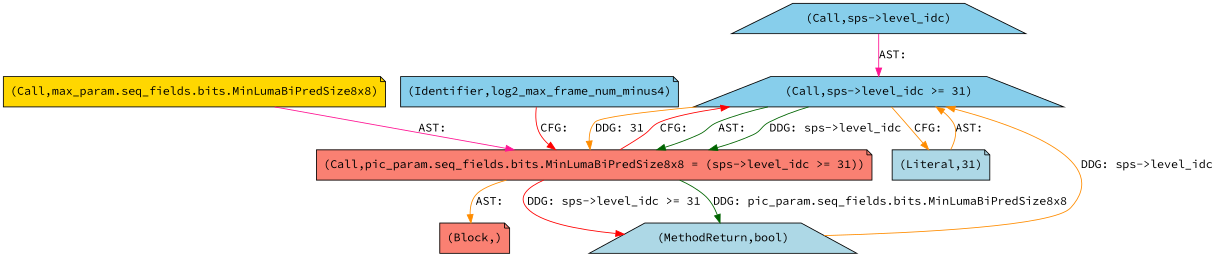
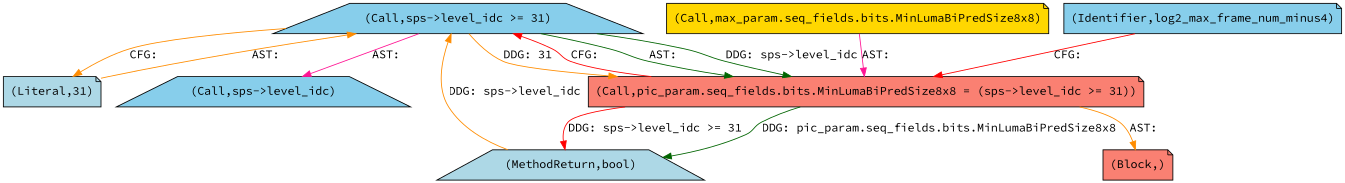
(879, 51) -> (365, 54)
